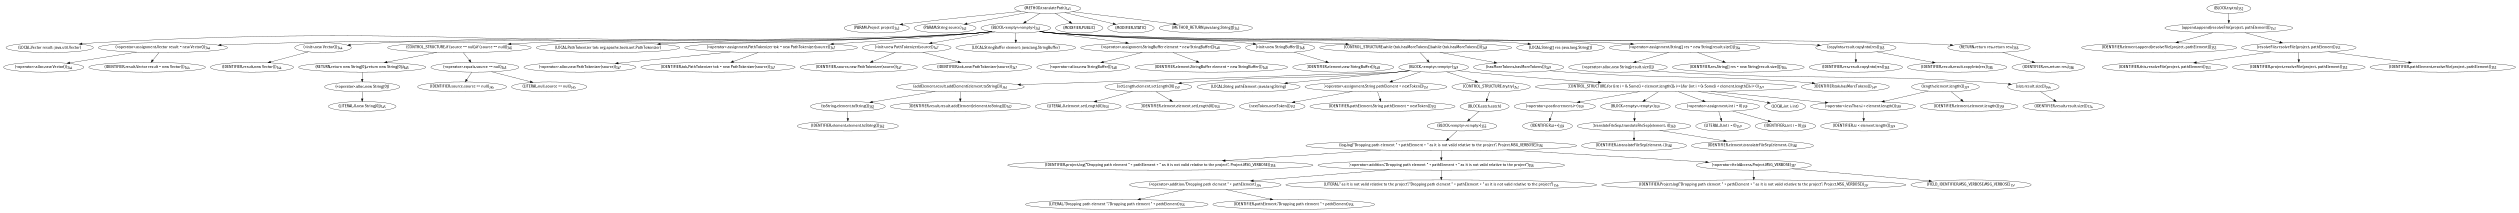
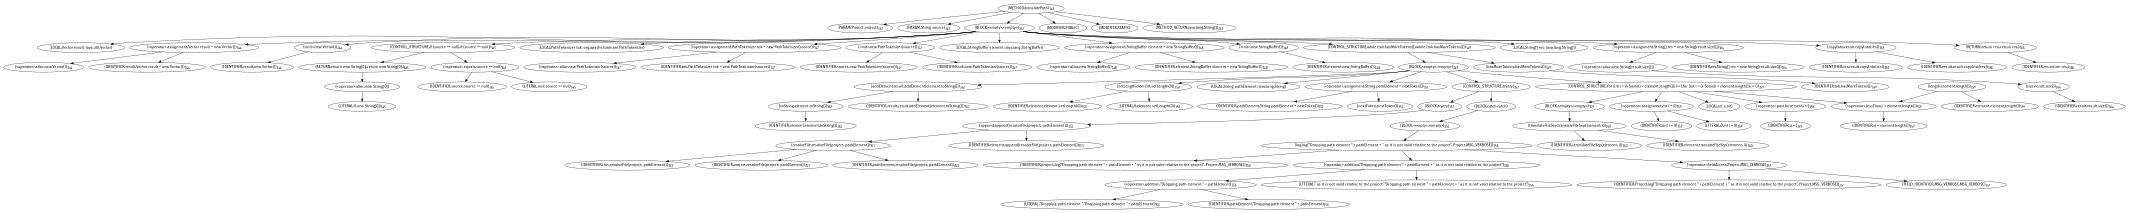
none -> (1466, 96)
(2090, 106) -> (2111, 106)
